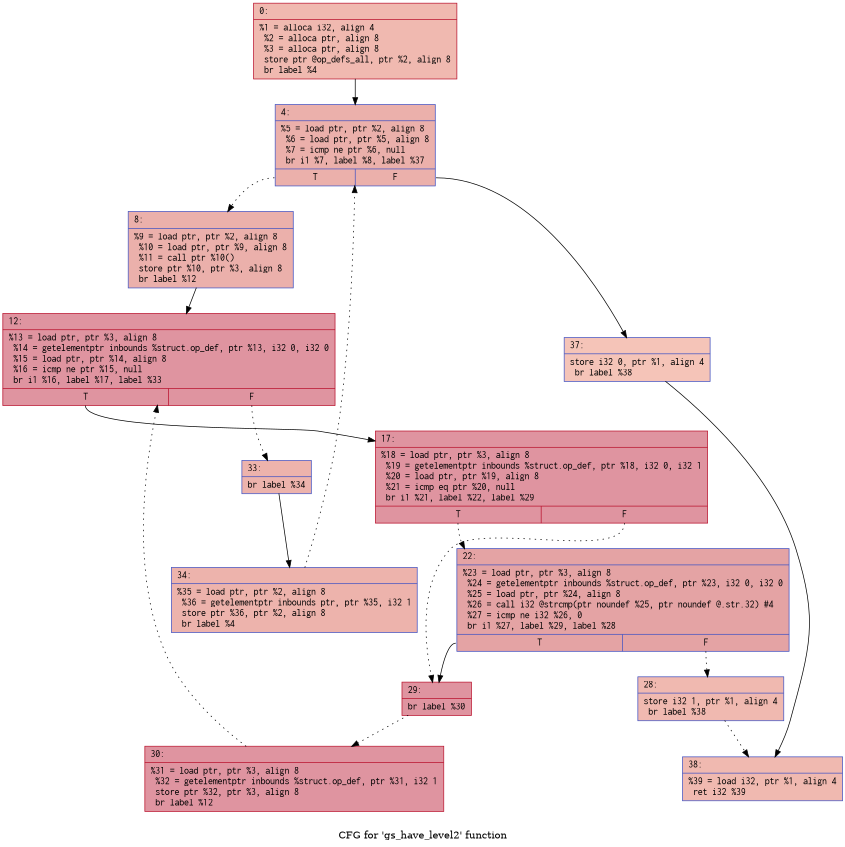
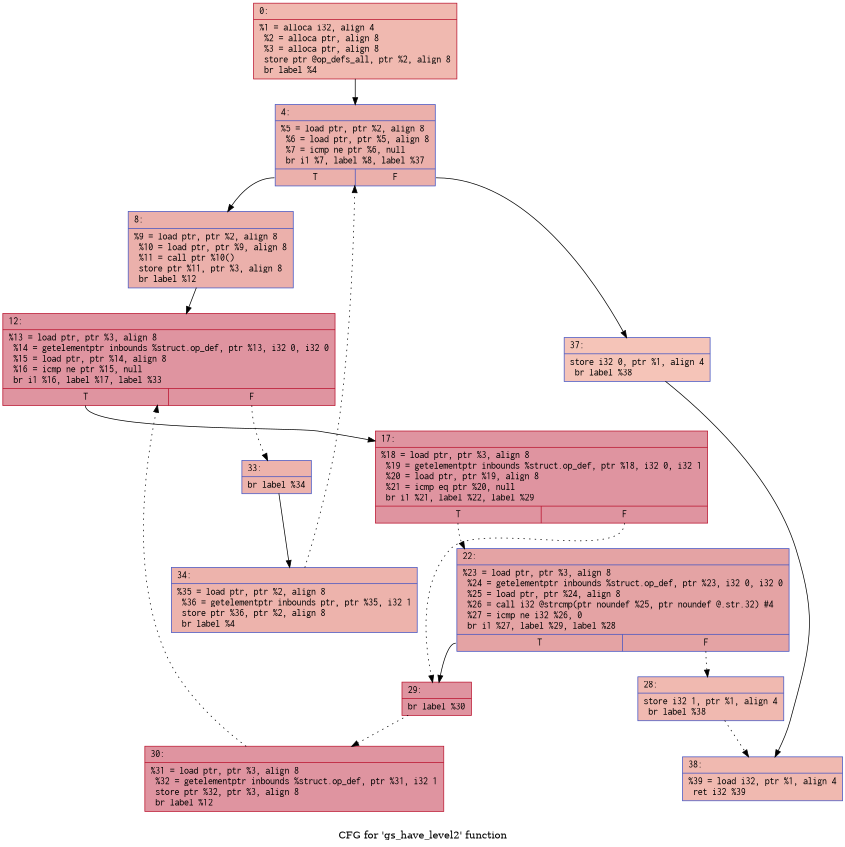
(250, 186) -> (250, 186)
(208, 268) -> (208, 268)
